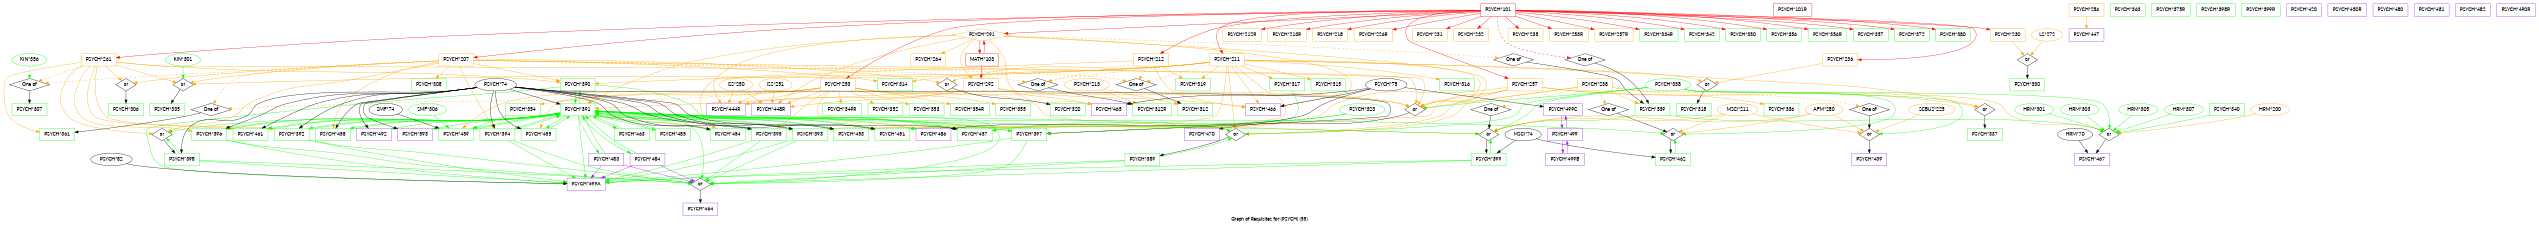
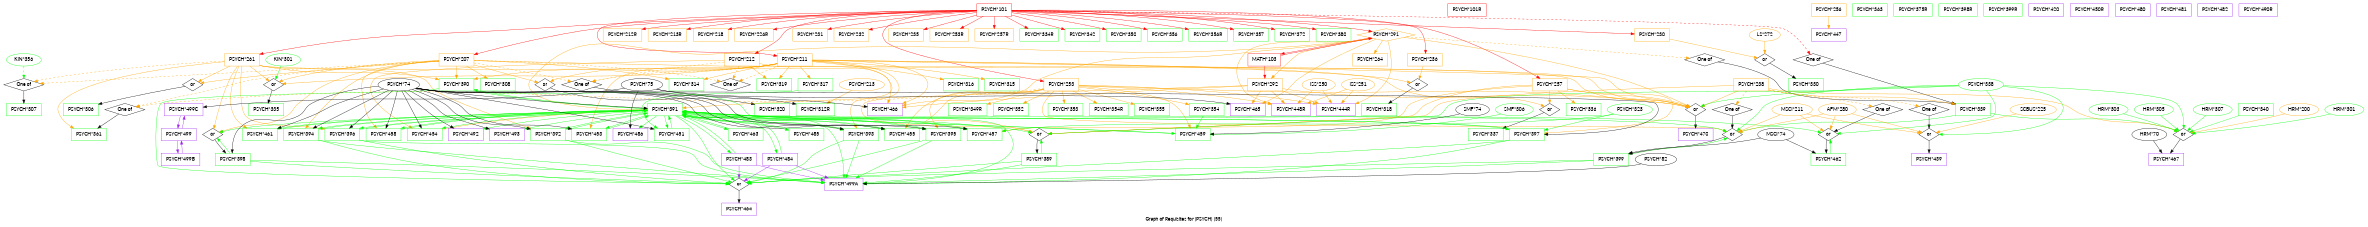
(1195, 110) -> none
(415, 135) -> (507, 135)
